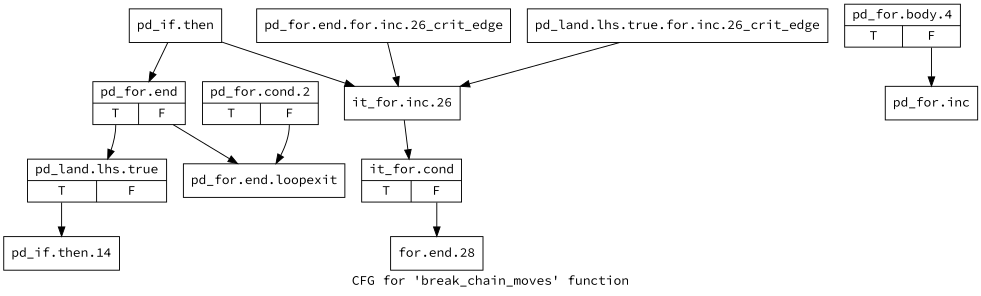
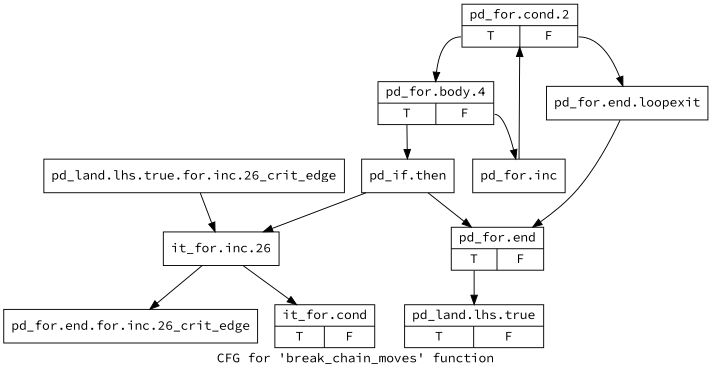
none -> (443, 50)
(392, 60) -> (180, 284)
none -> (519, 108)
none -> (407, 137)
(201, 142) -> (587, 177)
(62, 253) -> none
(437, 253) -> none
